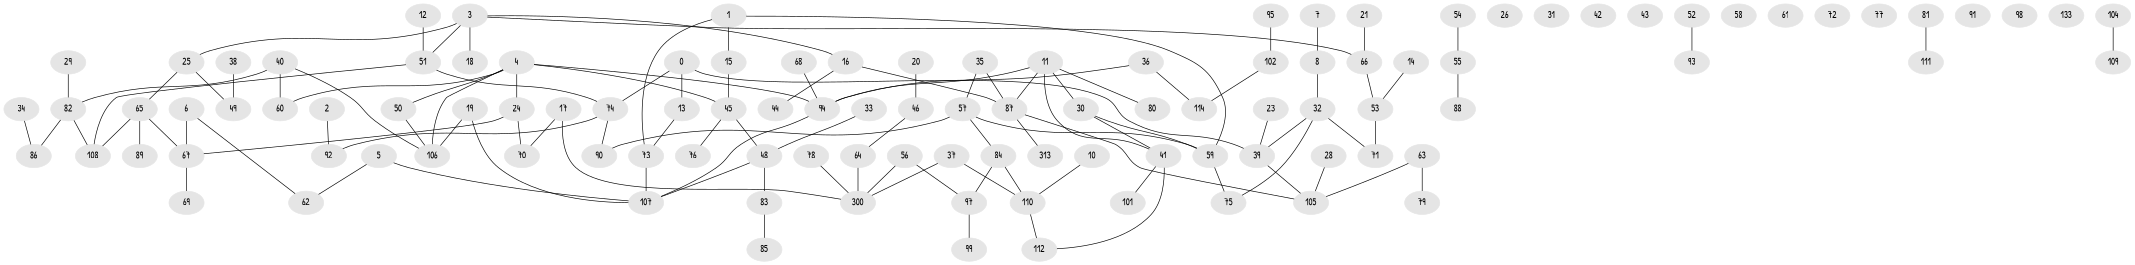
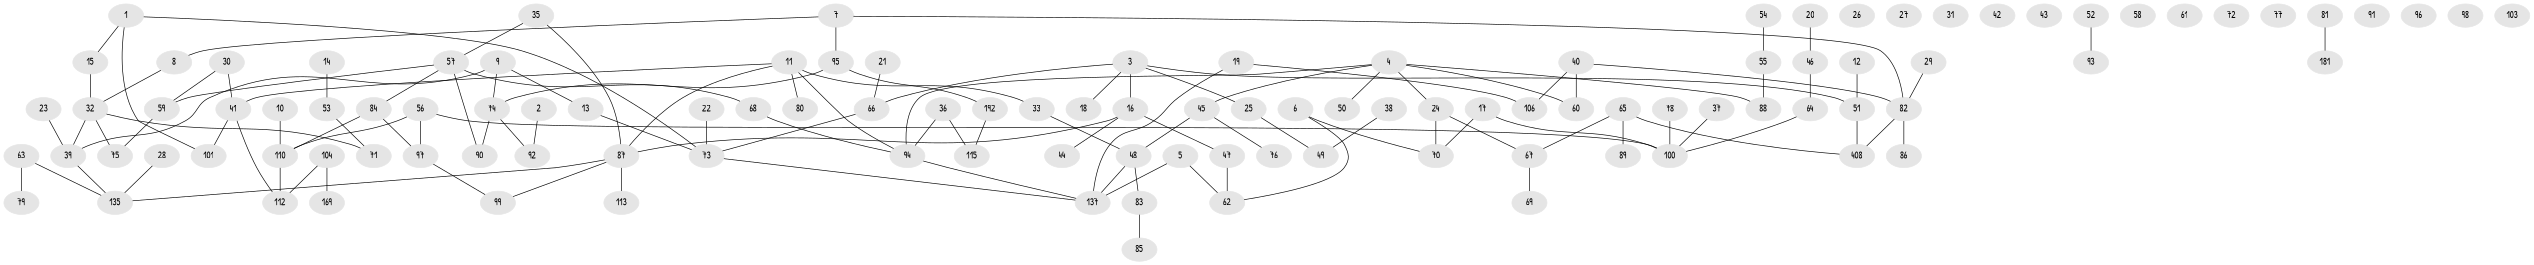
none -> (1904, 16)
(2066, 16) -> (2512, 16)
none -> (2419, 16)
none -> (1394, 22)
(1007, 24) -> (131, 106)
none -> (836, 39)
(682, 62) -> (498, 62)
(1271, 62) -> (990, 109)
(1926, 62) -> (2325, 62)
(2113, 62) -> (327, 203)
(167, 82) -> none
(1061, 83) -> (885, 86)
(513, 86) -> (720, 87)
none -> (602, 86)
(1370, 86) -> (789, 133)
(729, 89) -> (90, 86)
(452, 94) -> (1622, 83)
(21, 109) -> none
none -> (707, 109)
(1199, 109) -> (972, 156)
(412, 128) -> none
(187, 133) -> (1364, 136)
(93, 156) -> (1857, 156)
(1045, 156) -> (621, 203)
none -> (1227, 156)
none -> (304, 179)
none -> (560, 179)
(990, 179) -> (356, 132)
(646, 203) -> (1093, 203)
(858, 203) -> (1670, 156)
(1311, 203) -> (115, 203)
